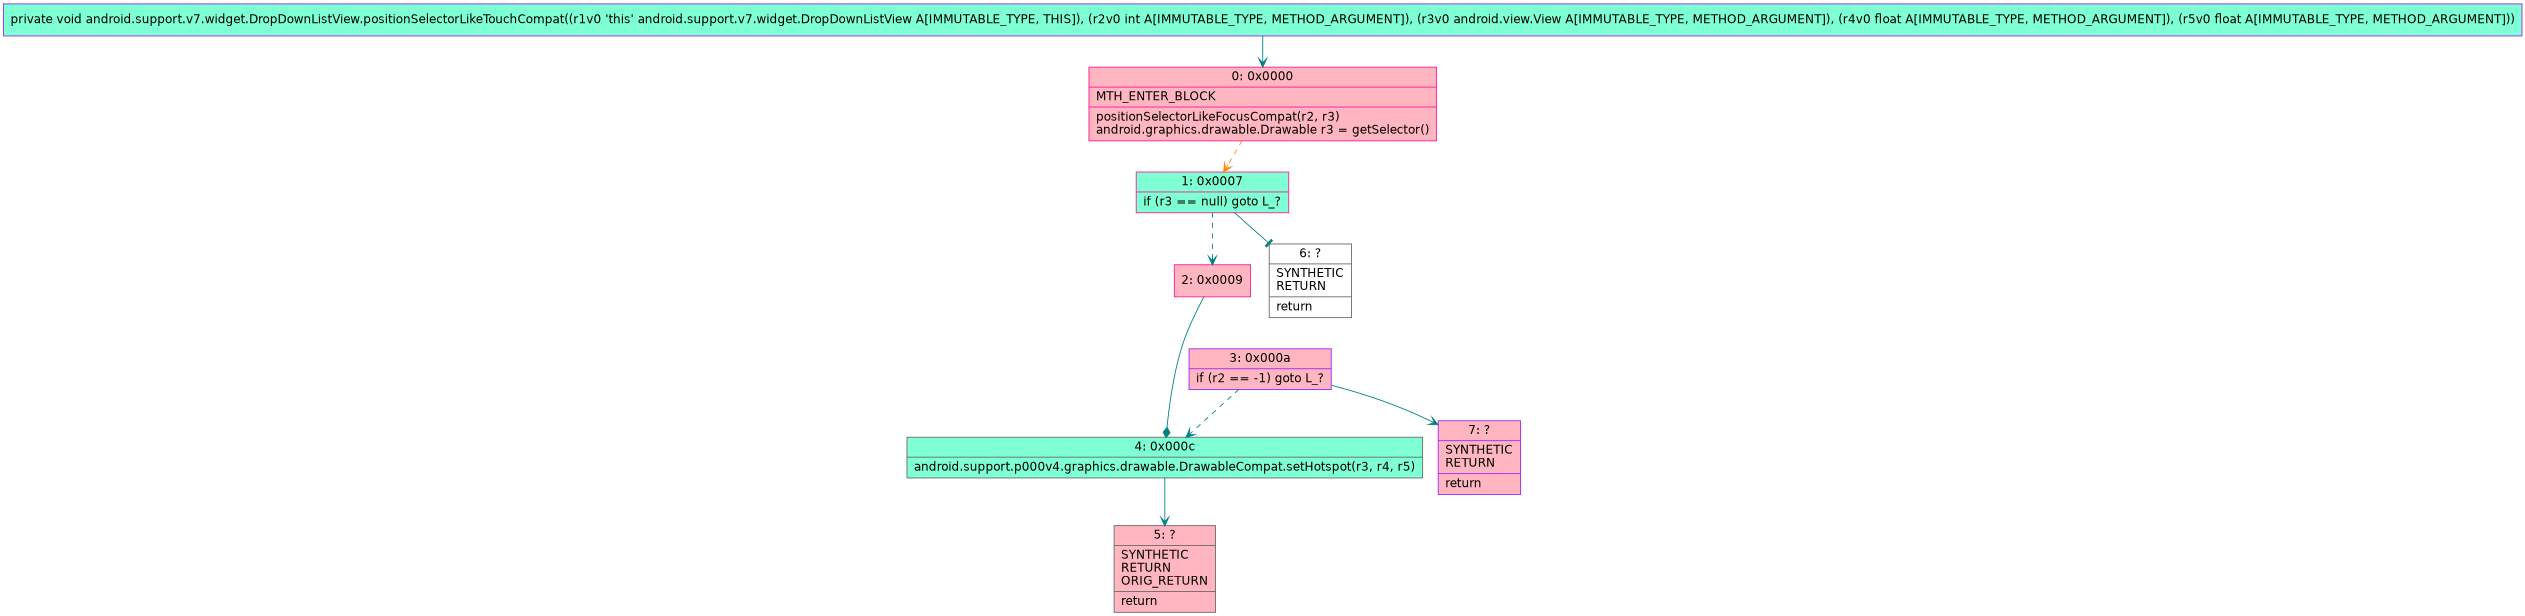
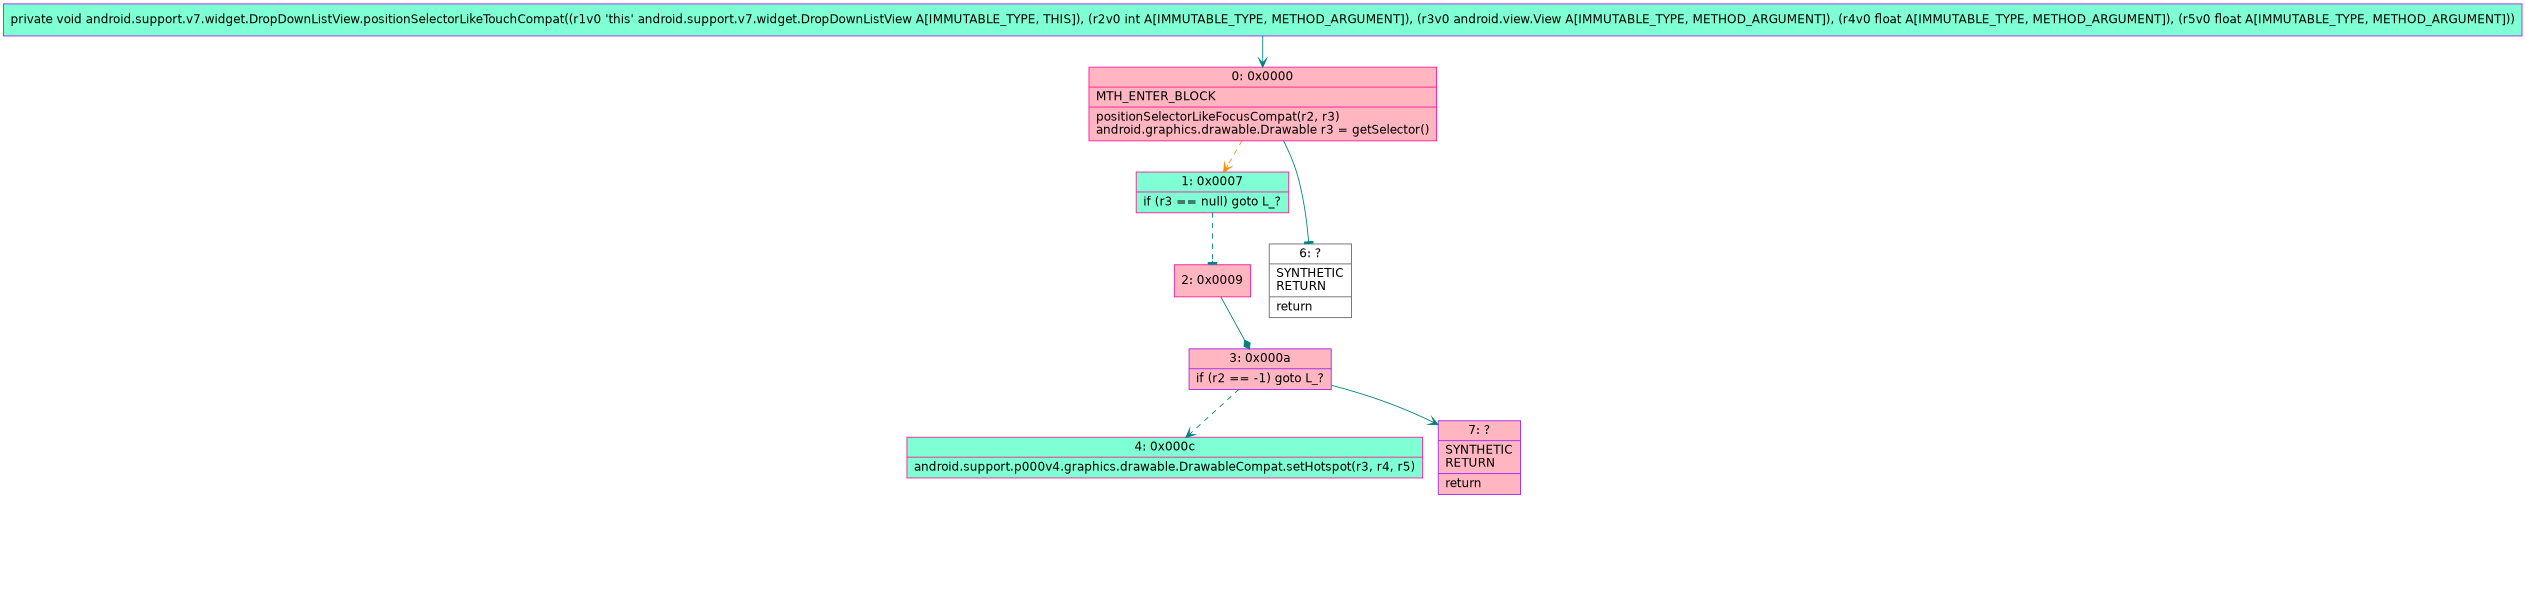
(1250, 227) -> (1301, 189)
(1212, 236) -> (1212, 236)
(1178, 360) -> (1233, 318)
(1165, 458) -> (1165, 458)
(1165, 569) -> none
